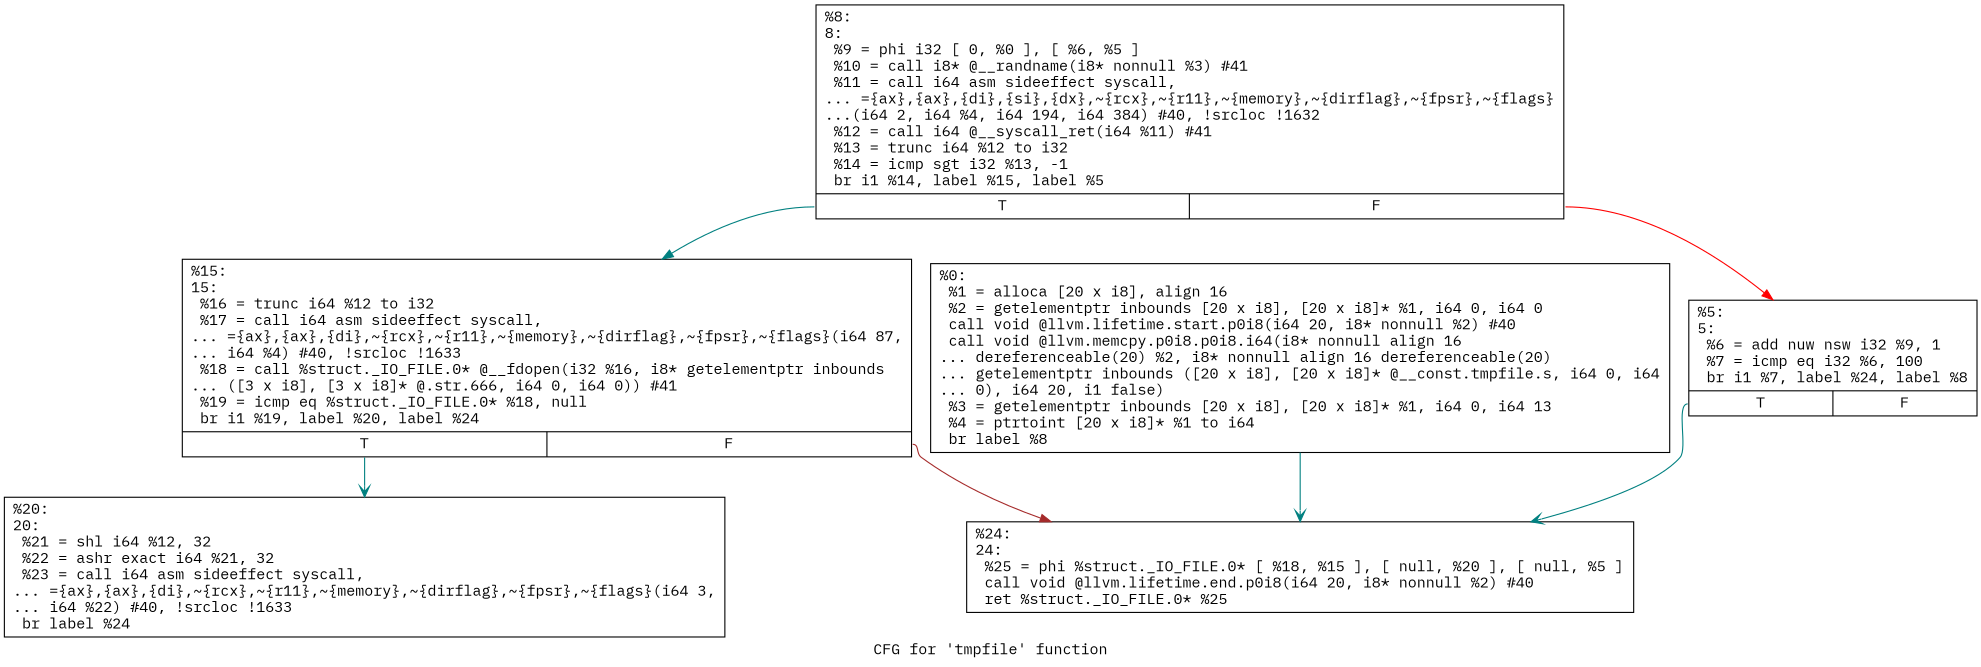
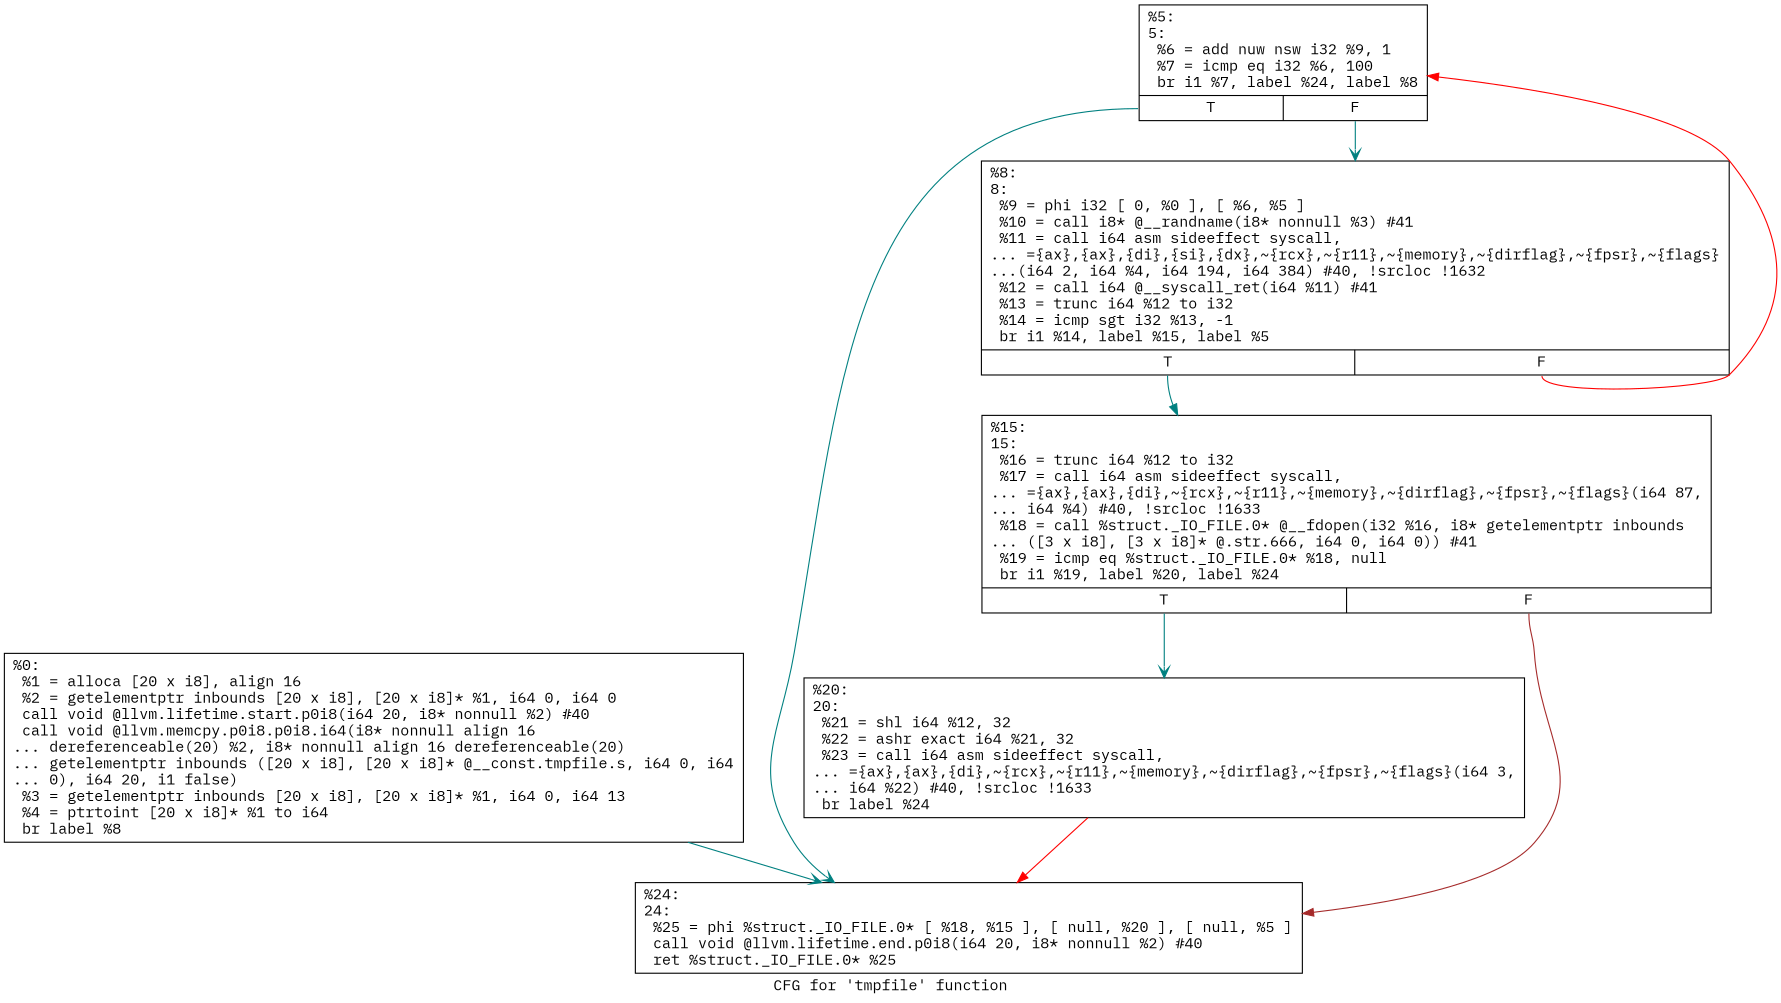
none -> (1355, 135)
none -> (1057, 846)
